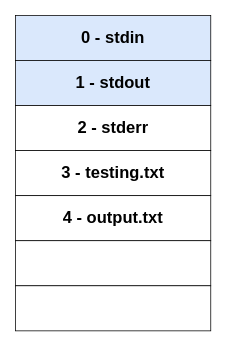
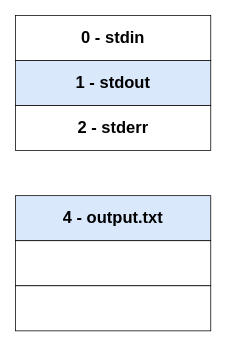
(113, 38) -> (113, 38)
(113, 173) -> none
(113, 218) -> (113, 218)
